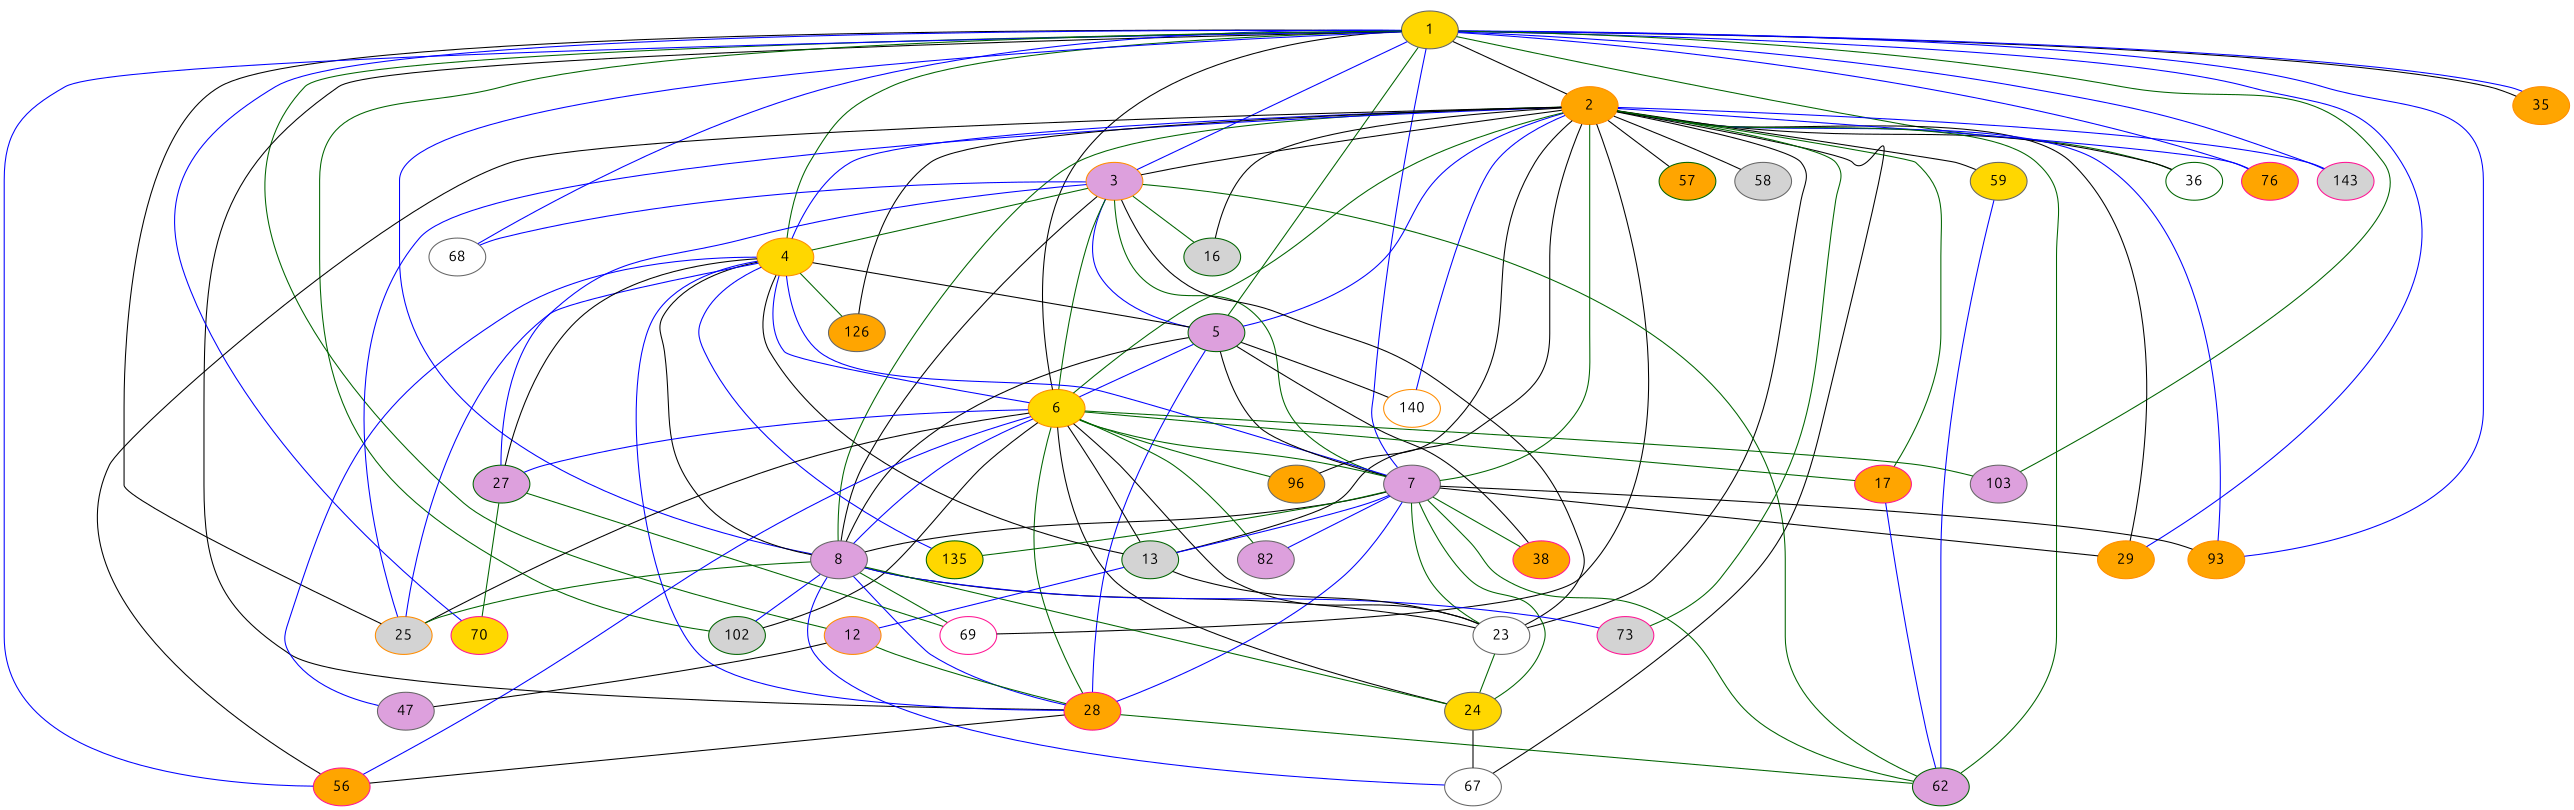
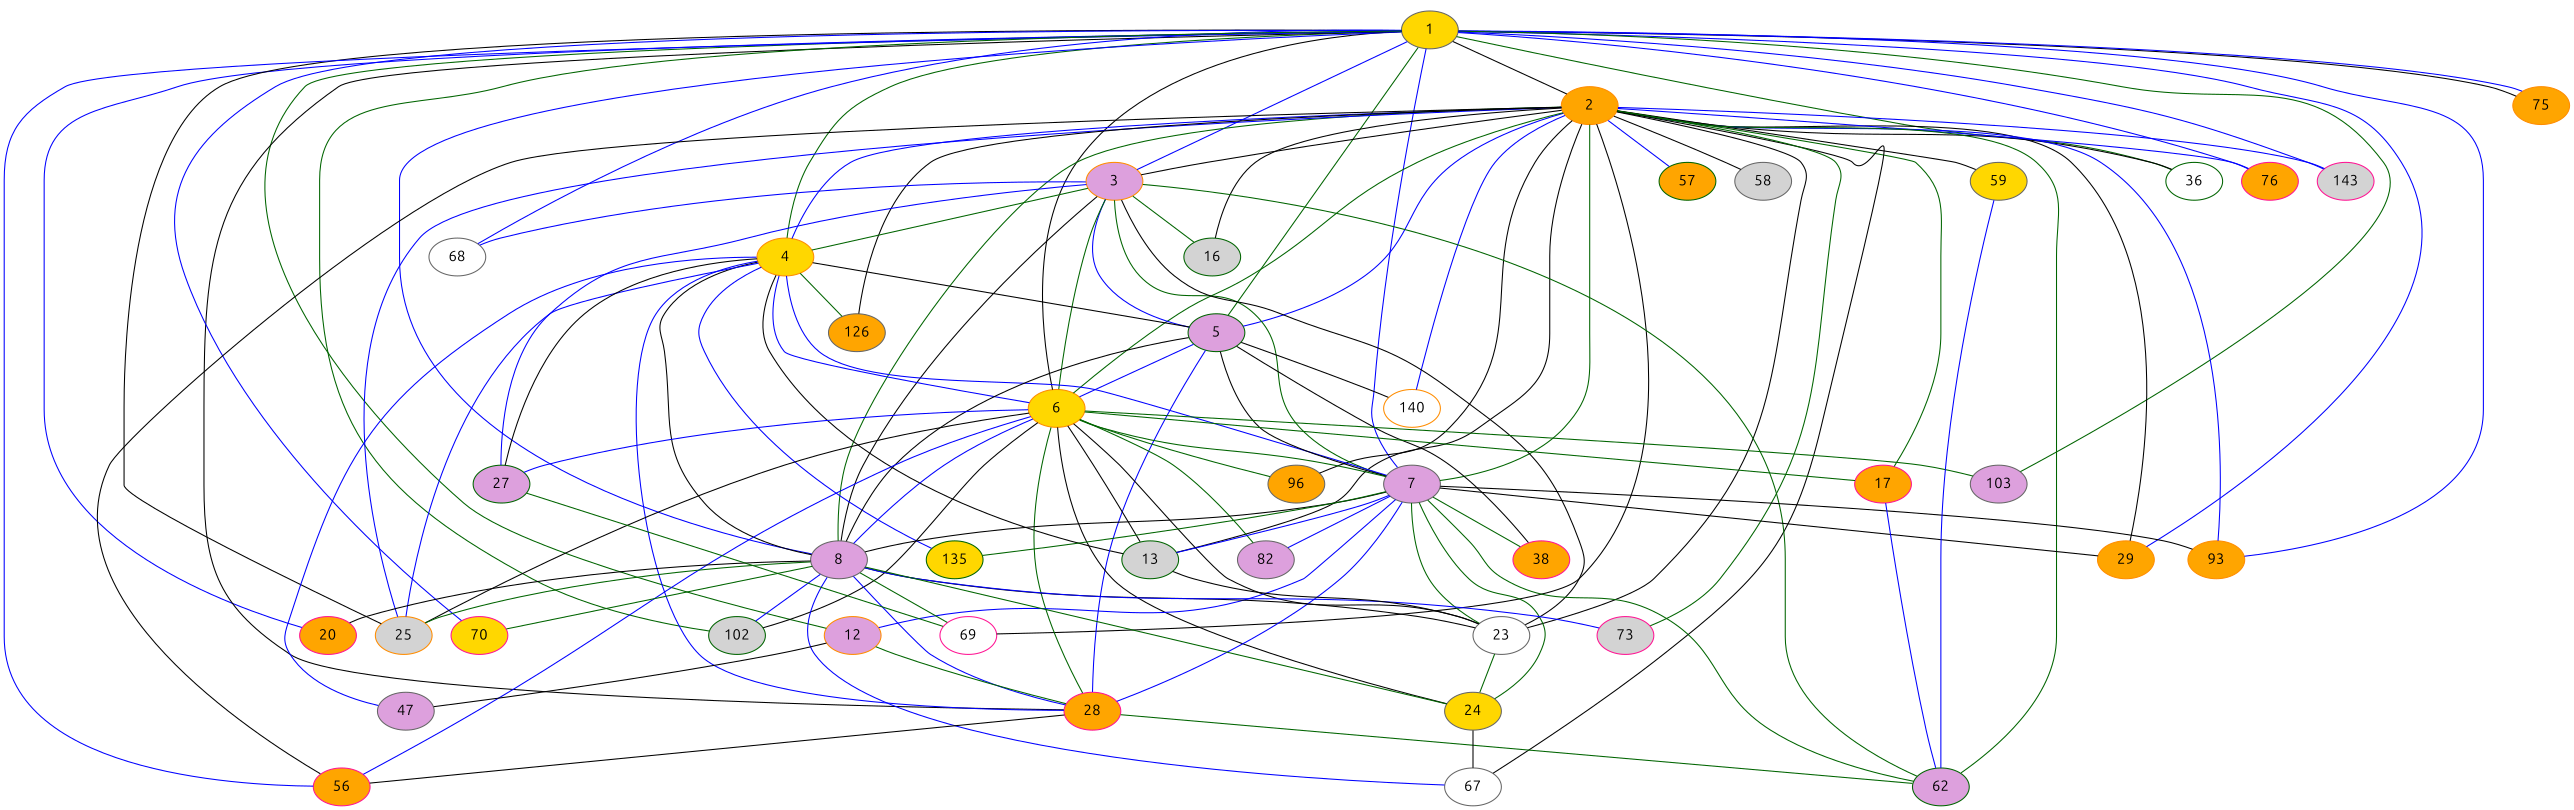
(2541, 106) -> (2541, 106)
(1639, 143) -> (1639, 143)
(490, 563) -> (636, 602)
(983, 602) -> (1140, 612)
none -> (328, 636)
